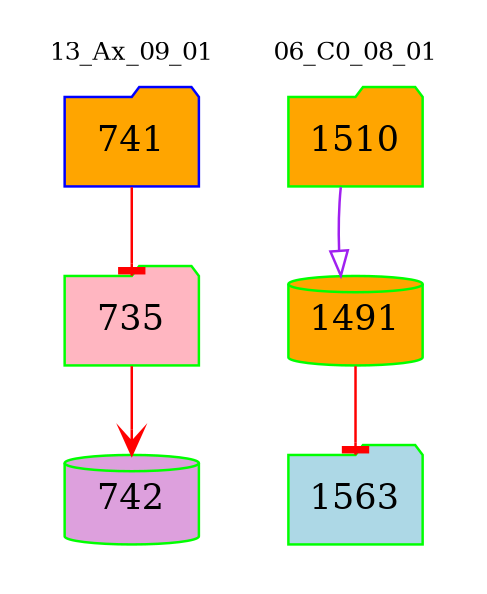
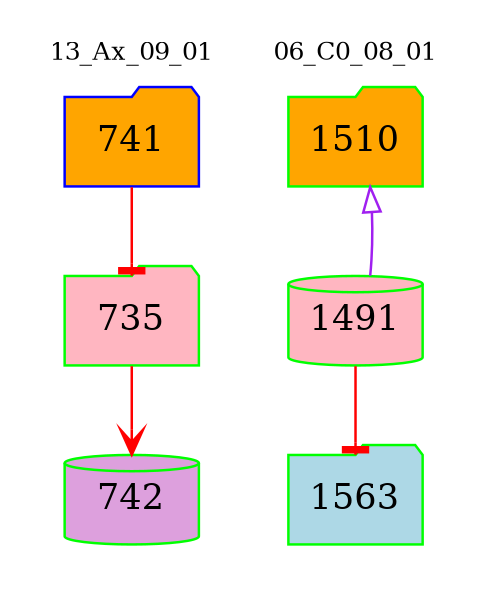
(339, 219) -> (372, 244)
(356, 321) -> (356, 321)
